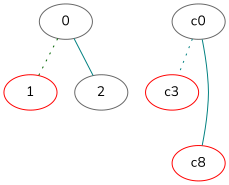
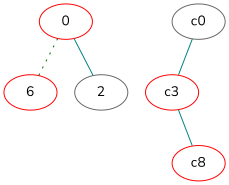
(66, 22) -> (66, 22)
(185, 57) -> (185, 57)
(30, 92) -> (30, 92)
(208, 92) -> (185, 128)
